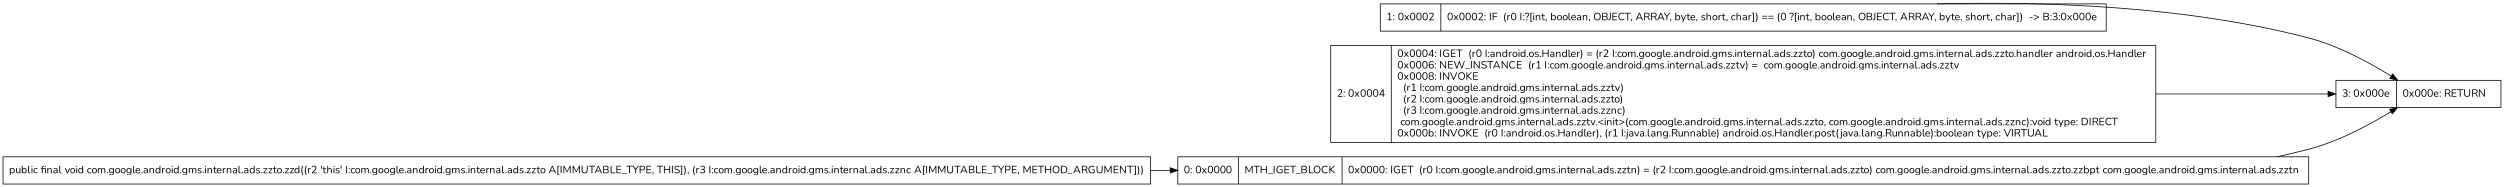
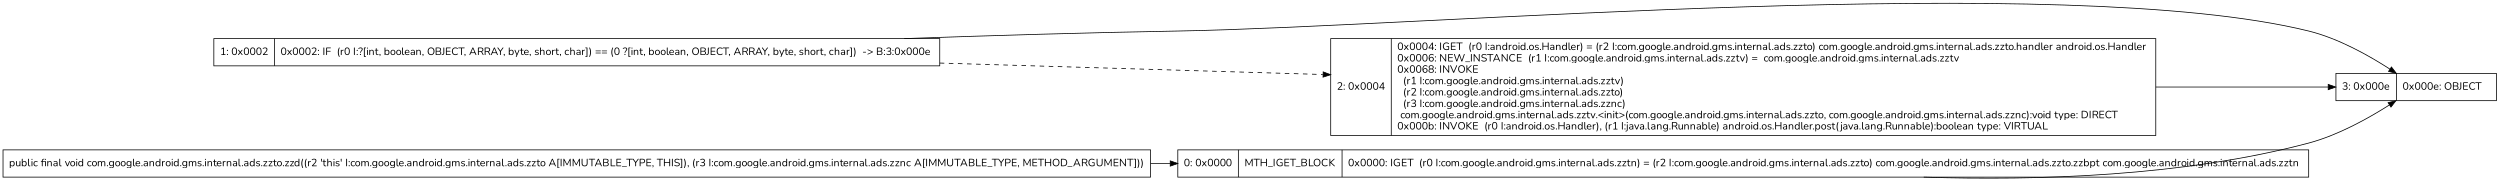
none -> (1131, 69)
(1441, 77) -> (1441, 70)
(2449, 94) -> (2446, 87)
